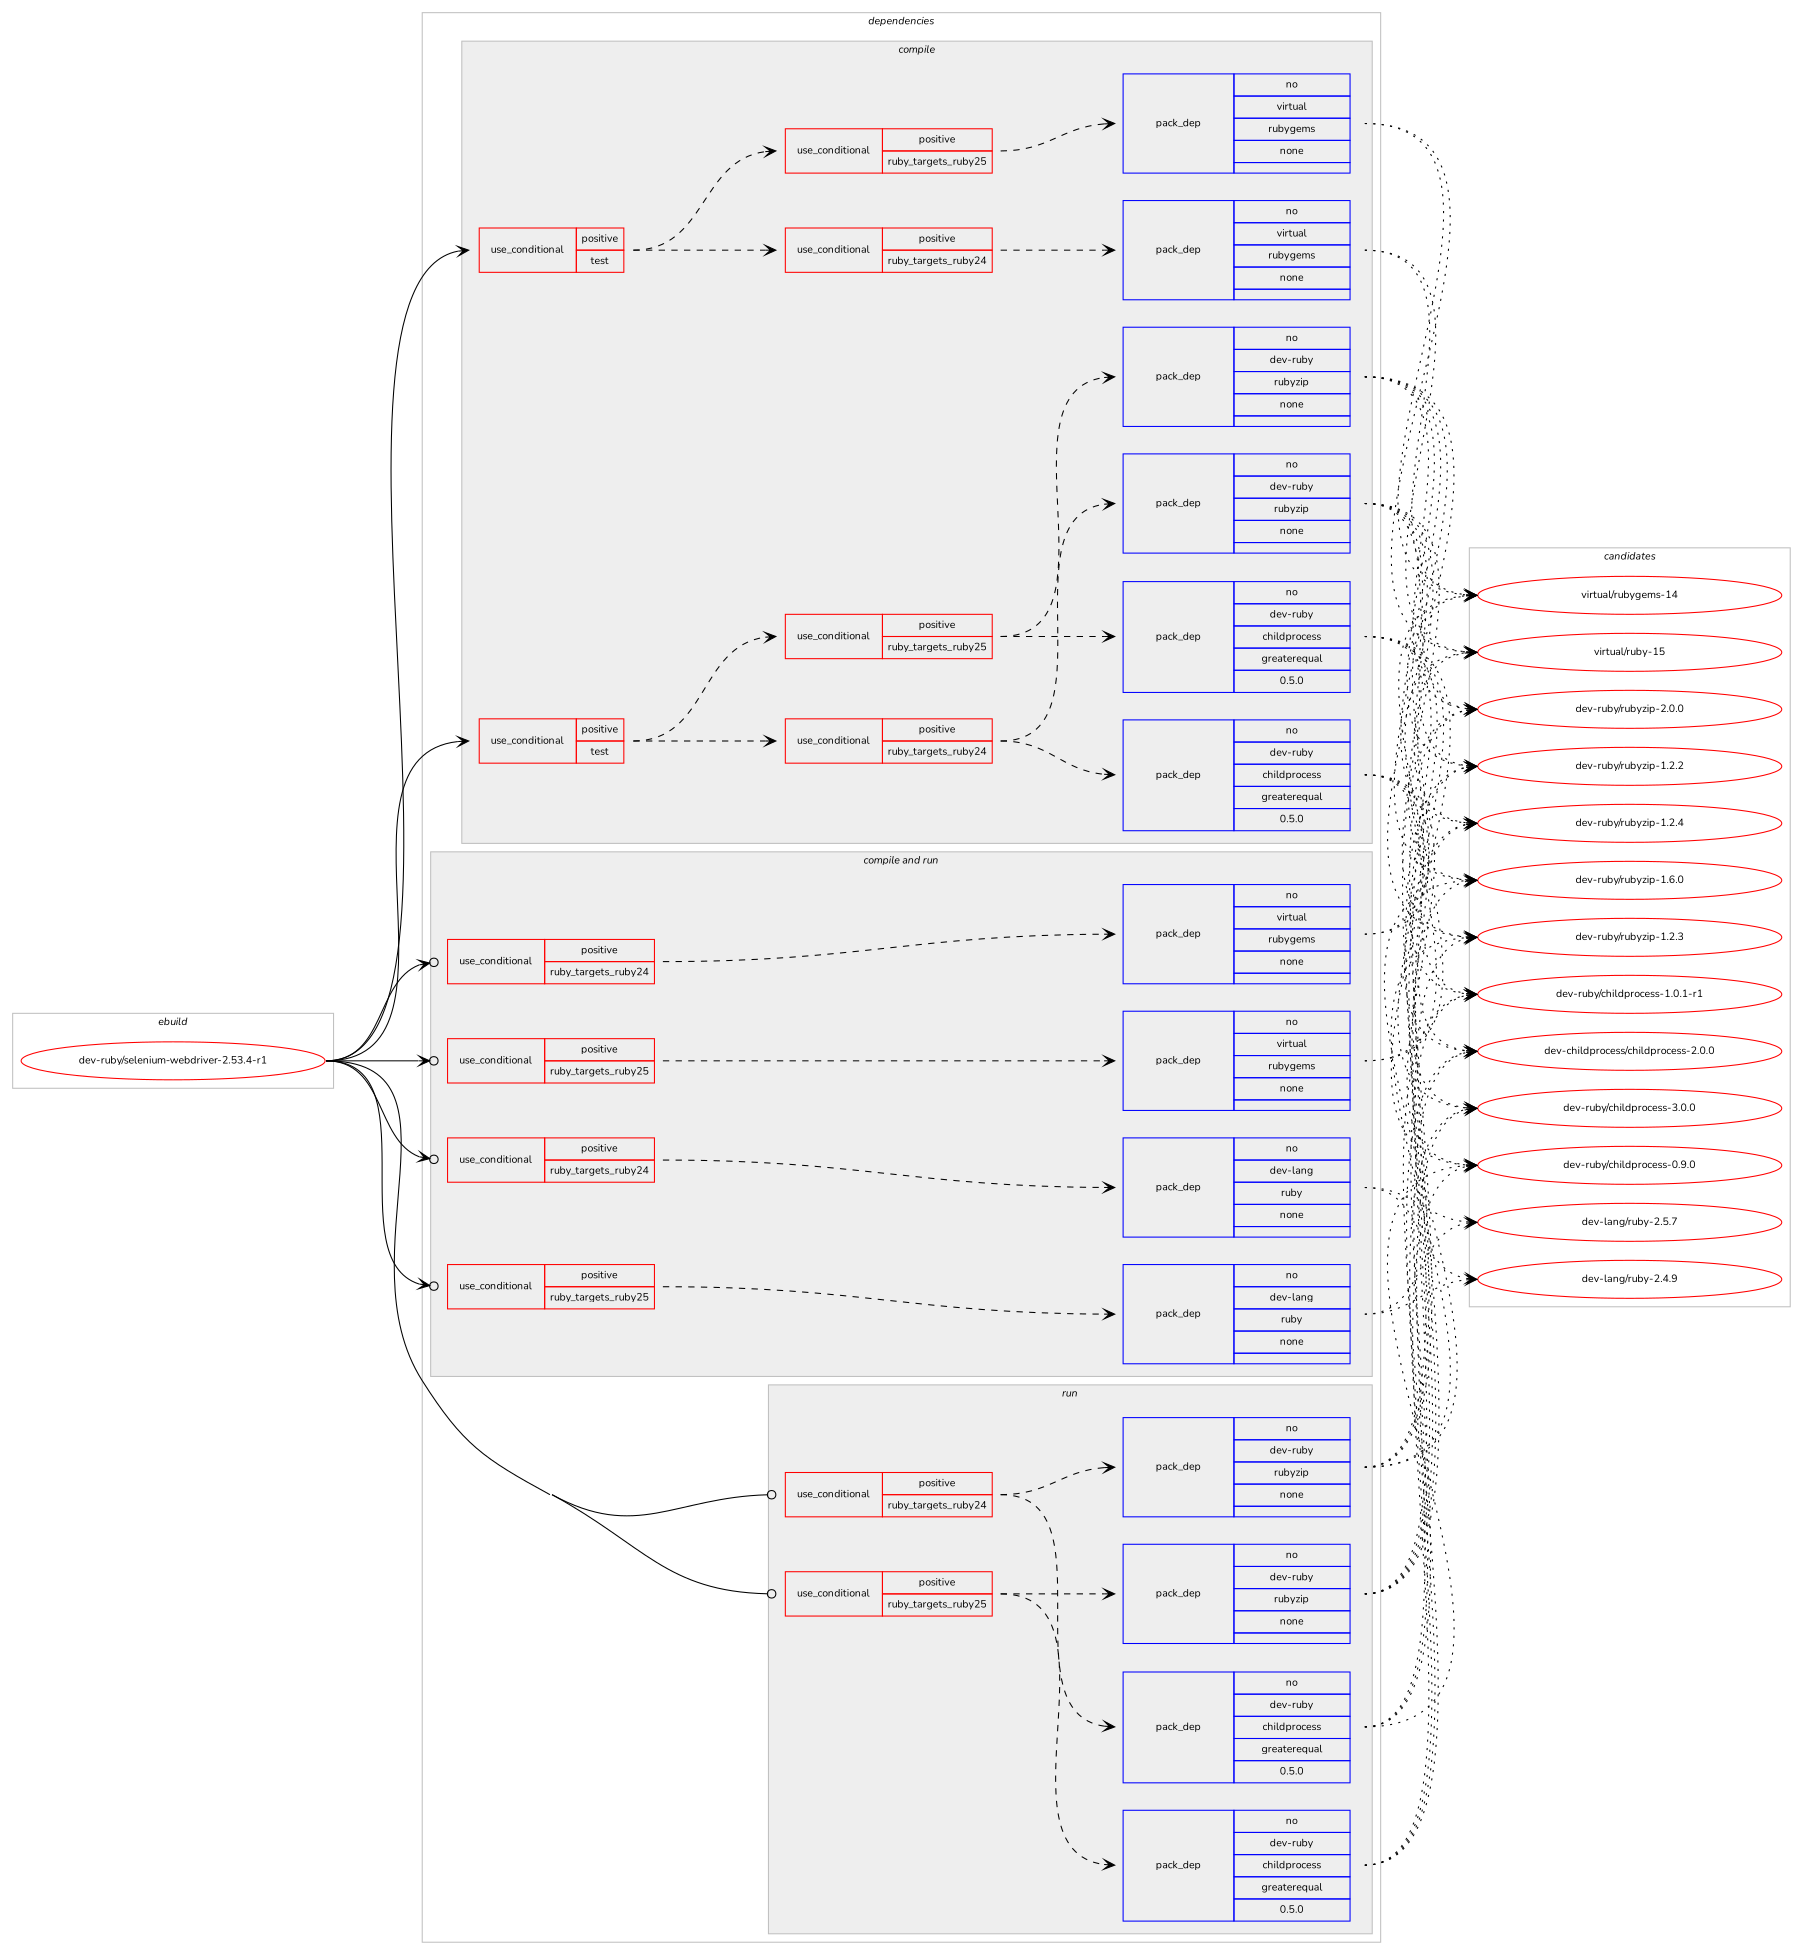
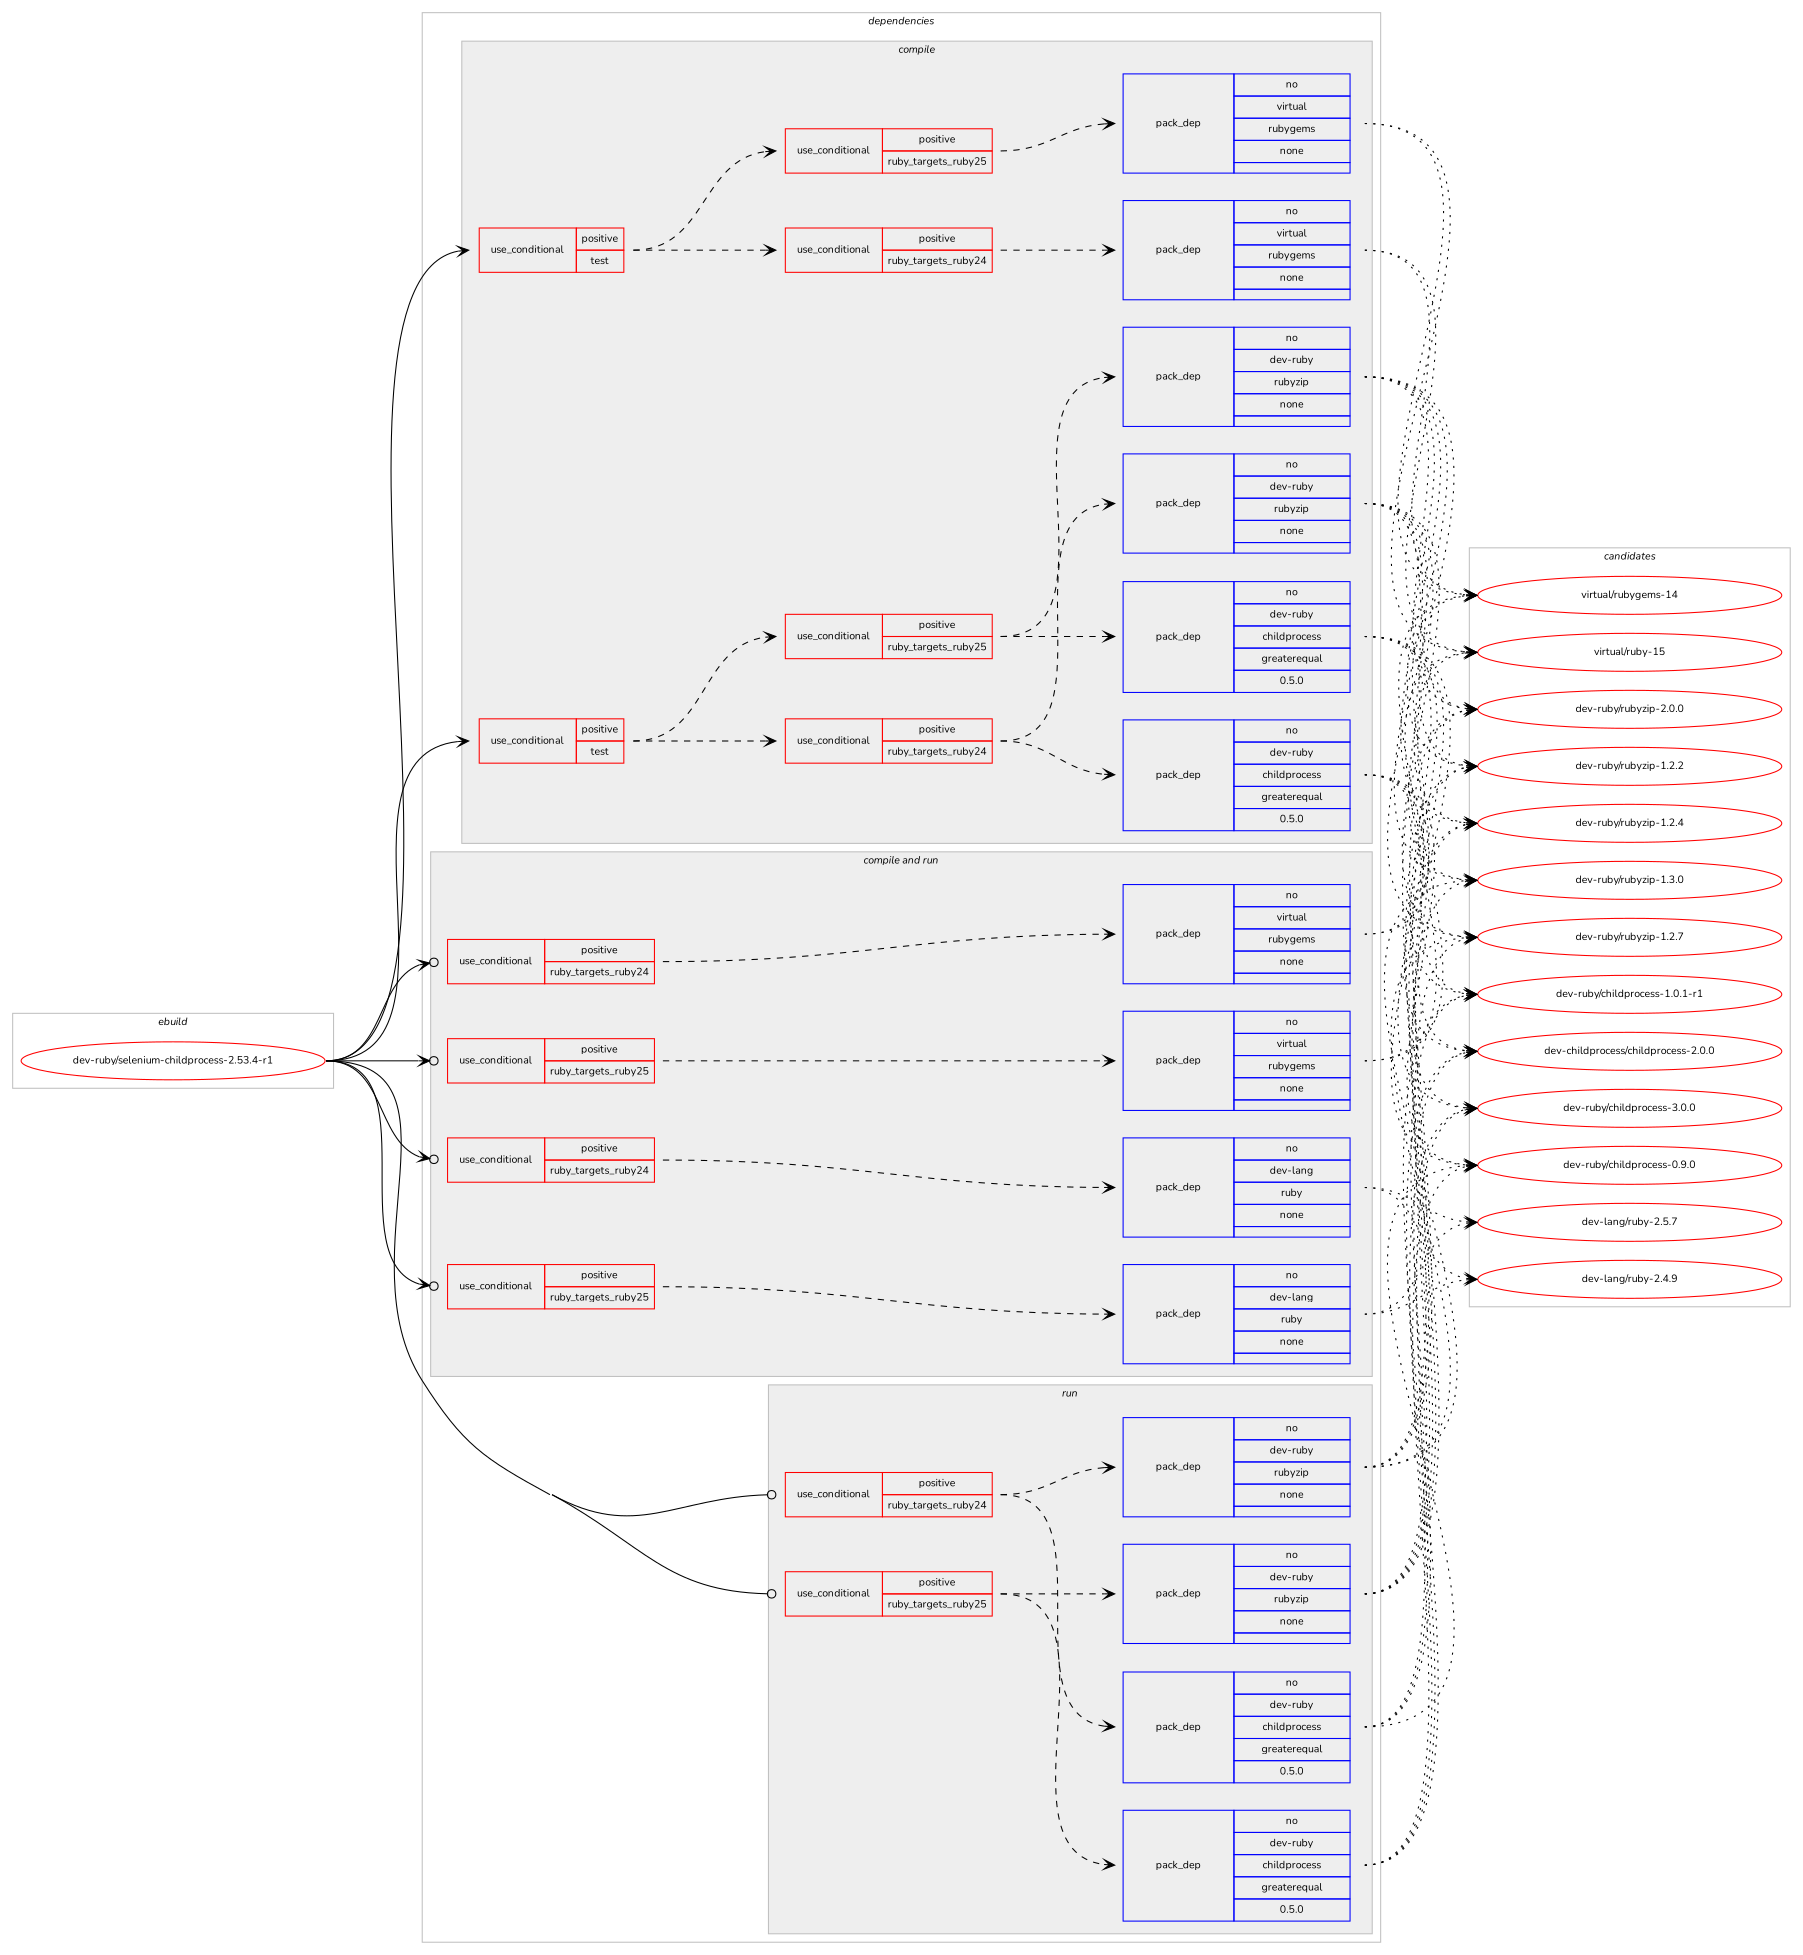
(1630, 880) -> (1630, 880)
(1630, 937) -> (1630, 937)
(173, 1061) -> (173, 1061)
